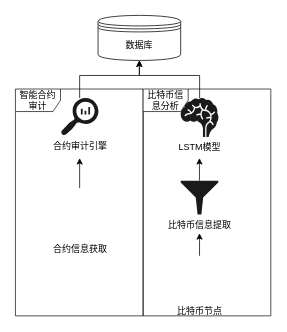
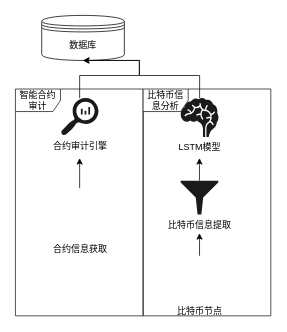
(139, 38) -> (83, 38)
